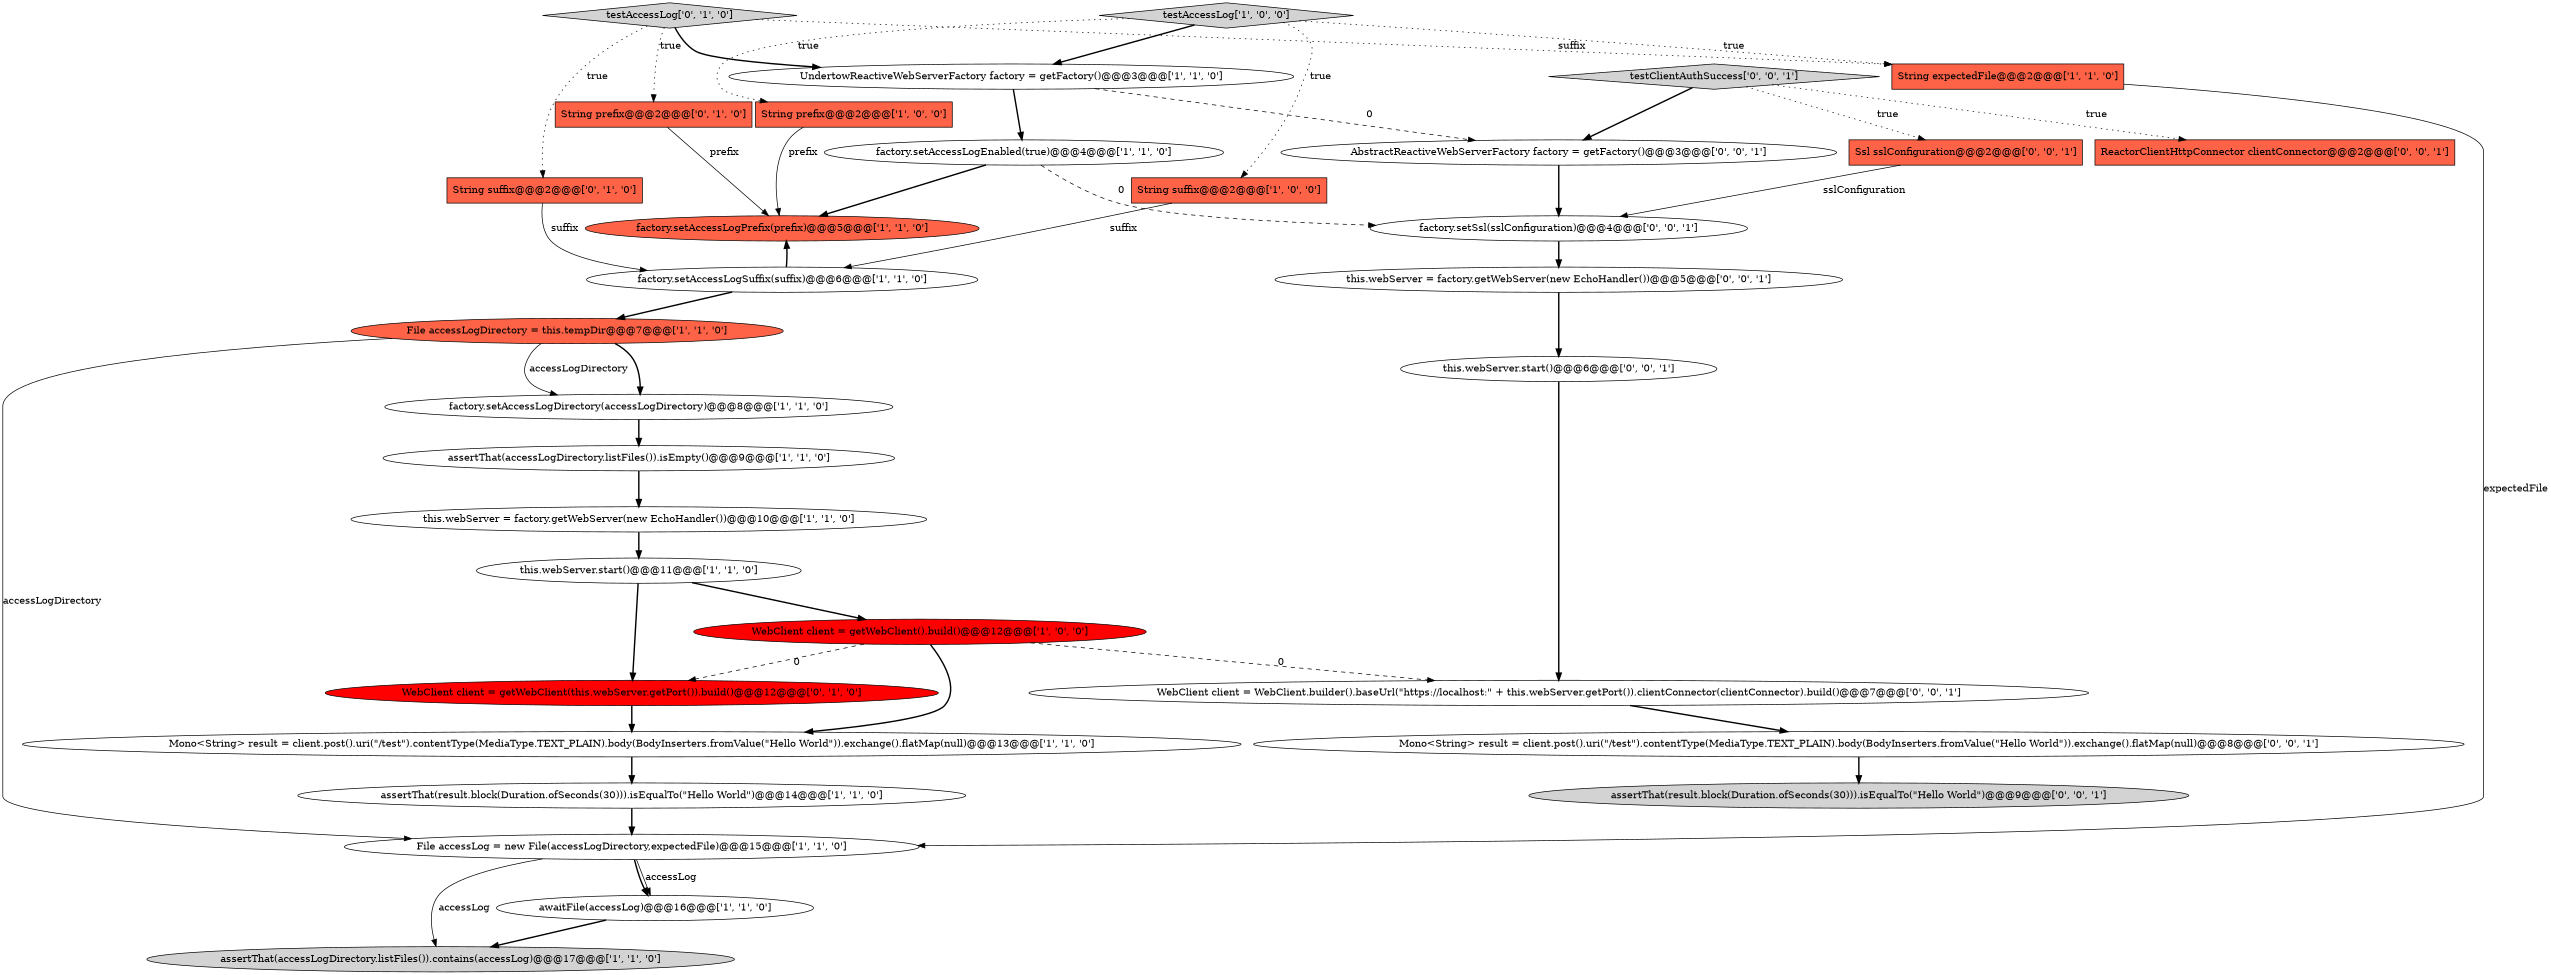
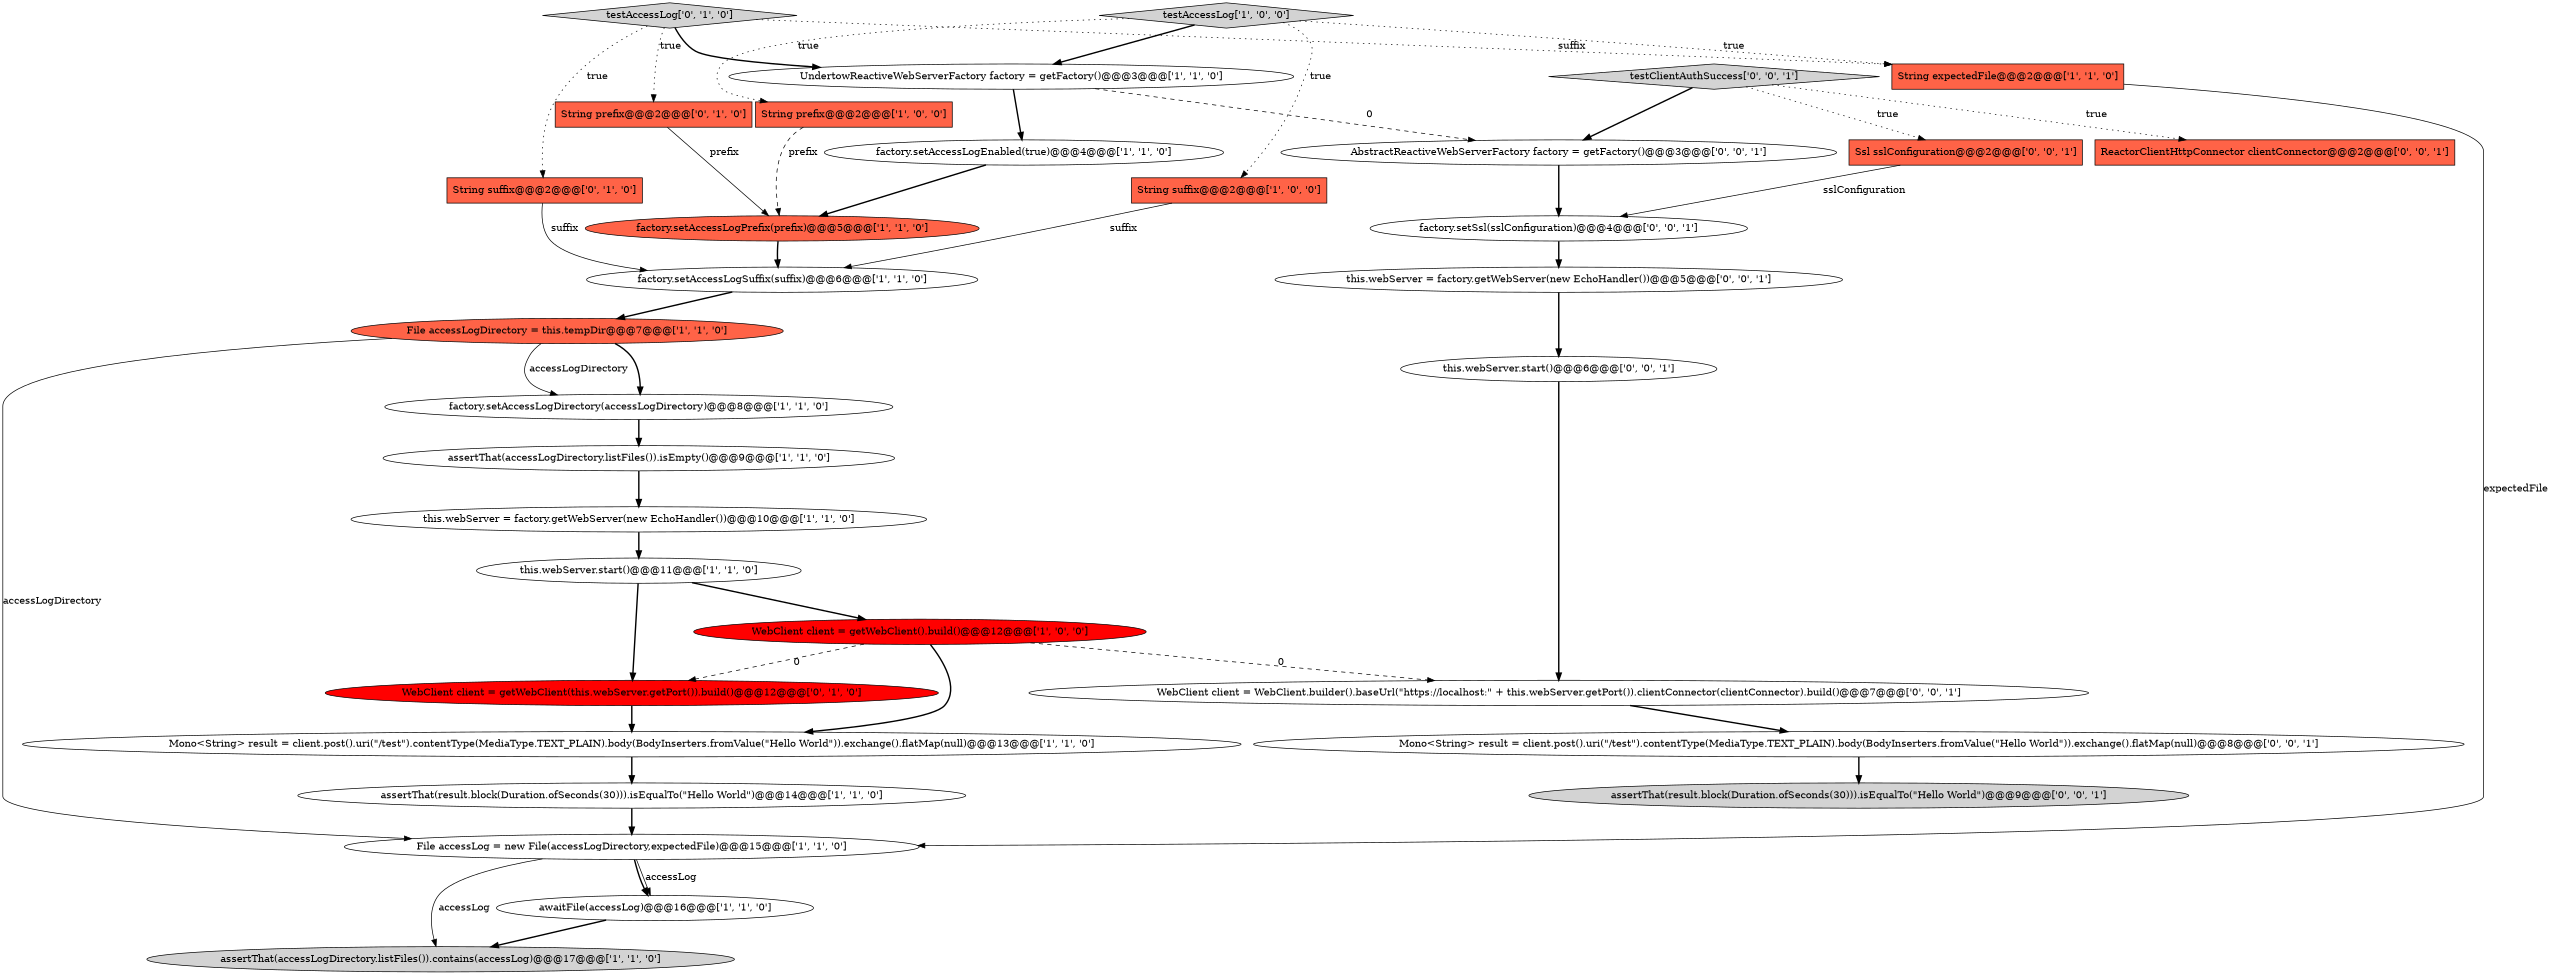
(778, 163) -> (778, 163)
(1200, 216) -> none
(787, 258) -> (777, 251)
